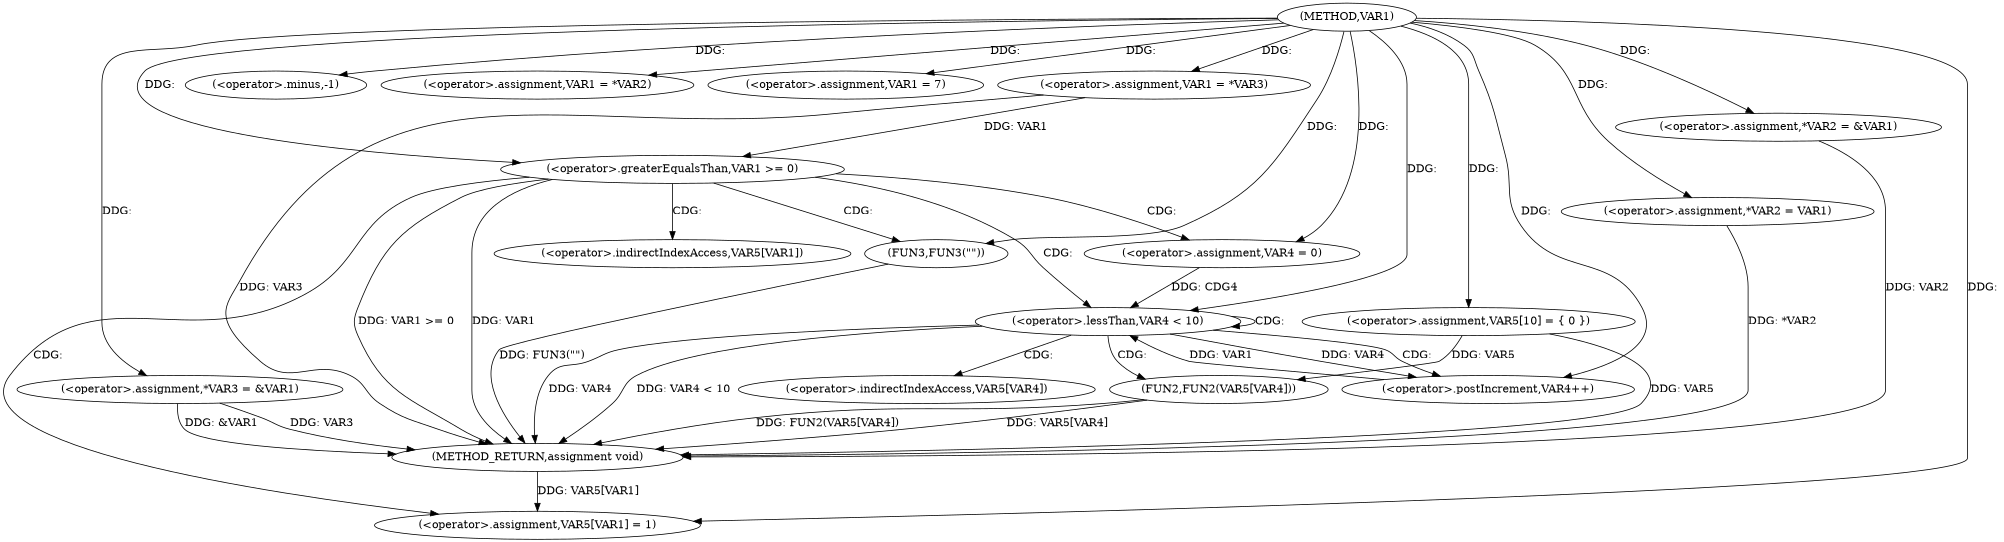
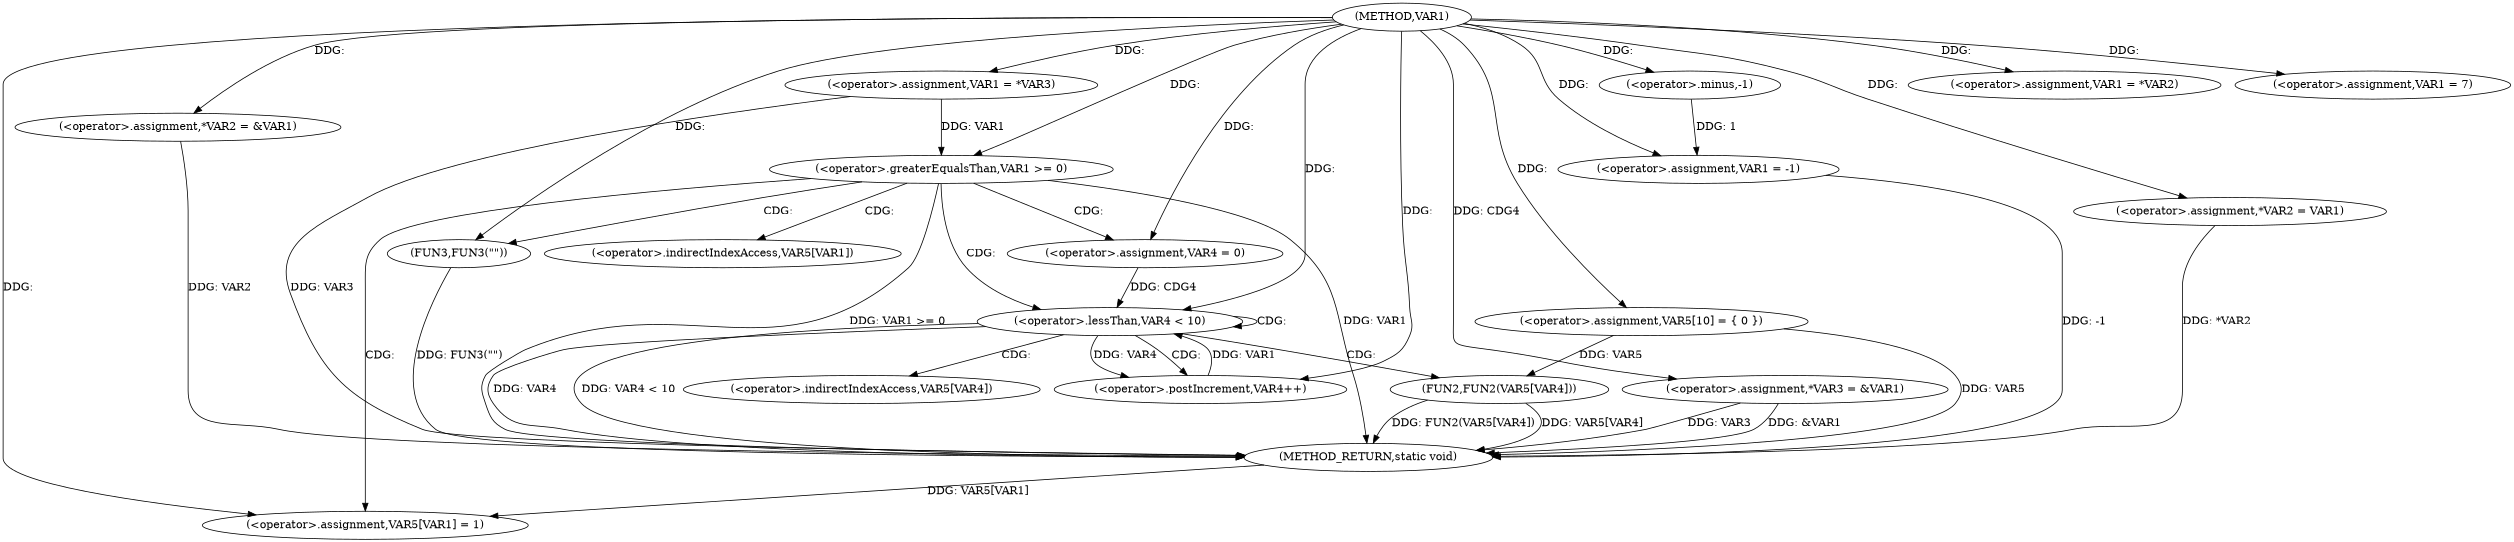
none -> (1698, 169)
(119, 212) -> (1487, 212)
(537, 457) -> (1368, 457)
